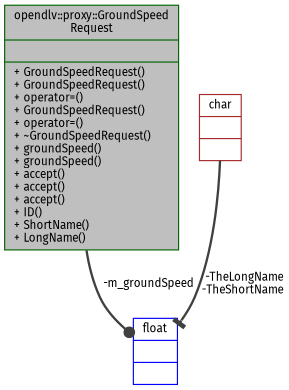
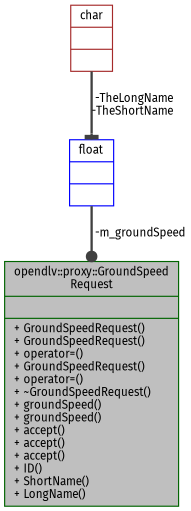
(98, 294) -> (92, 229)
